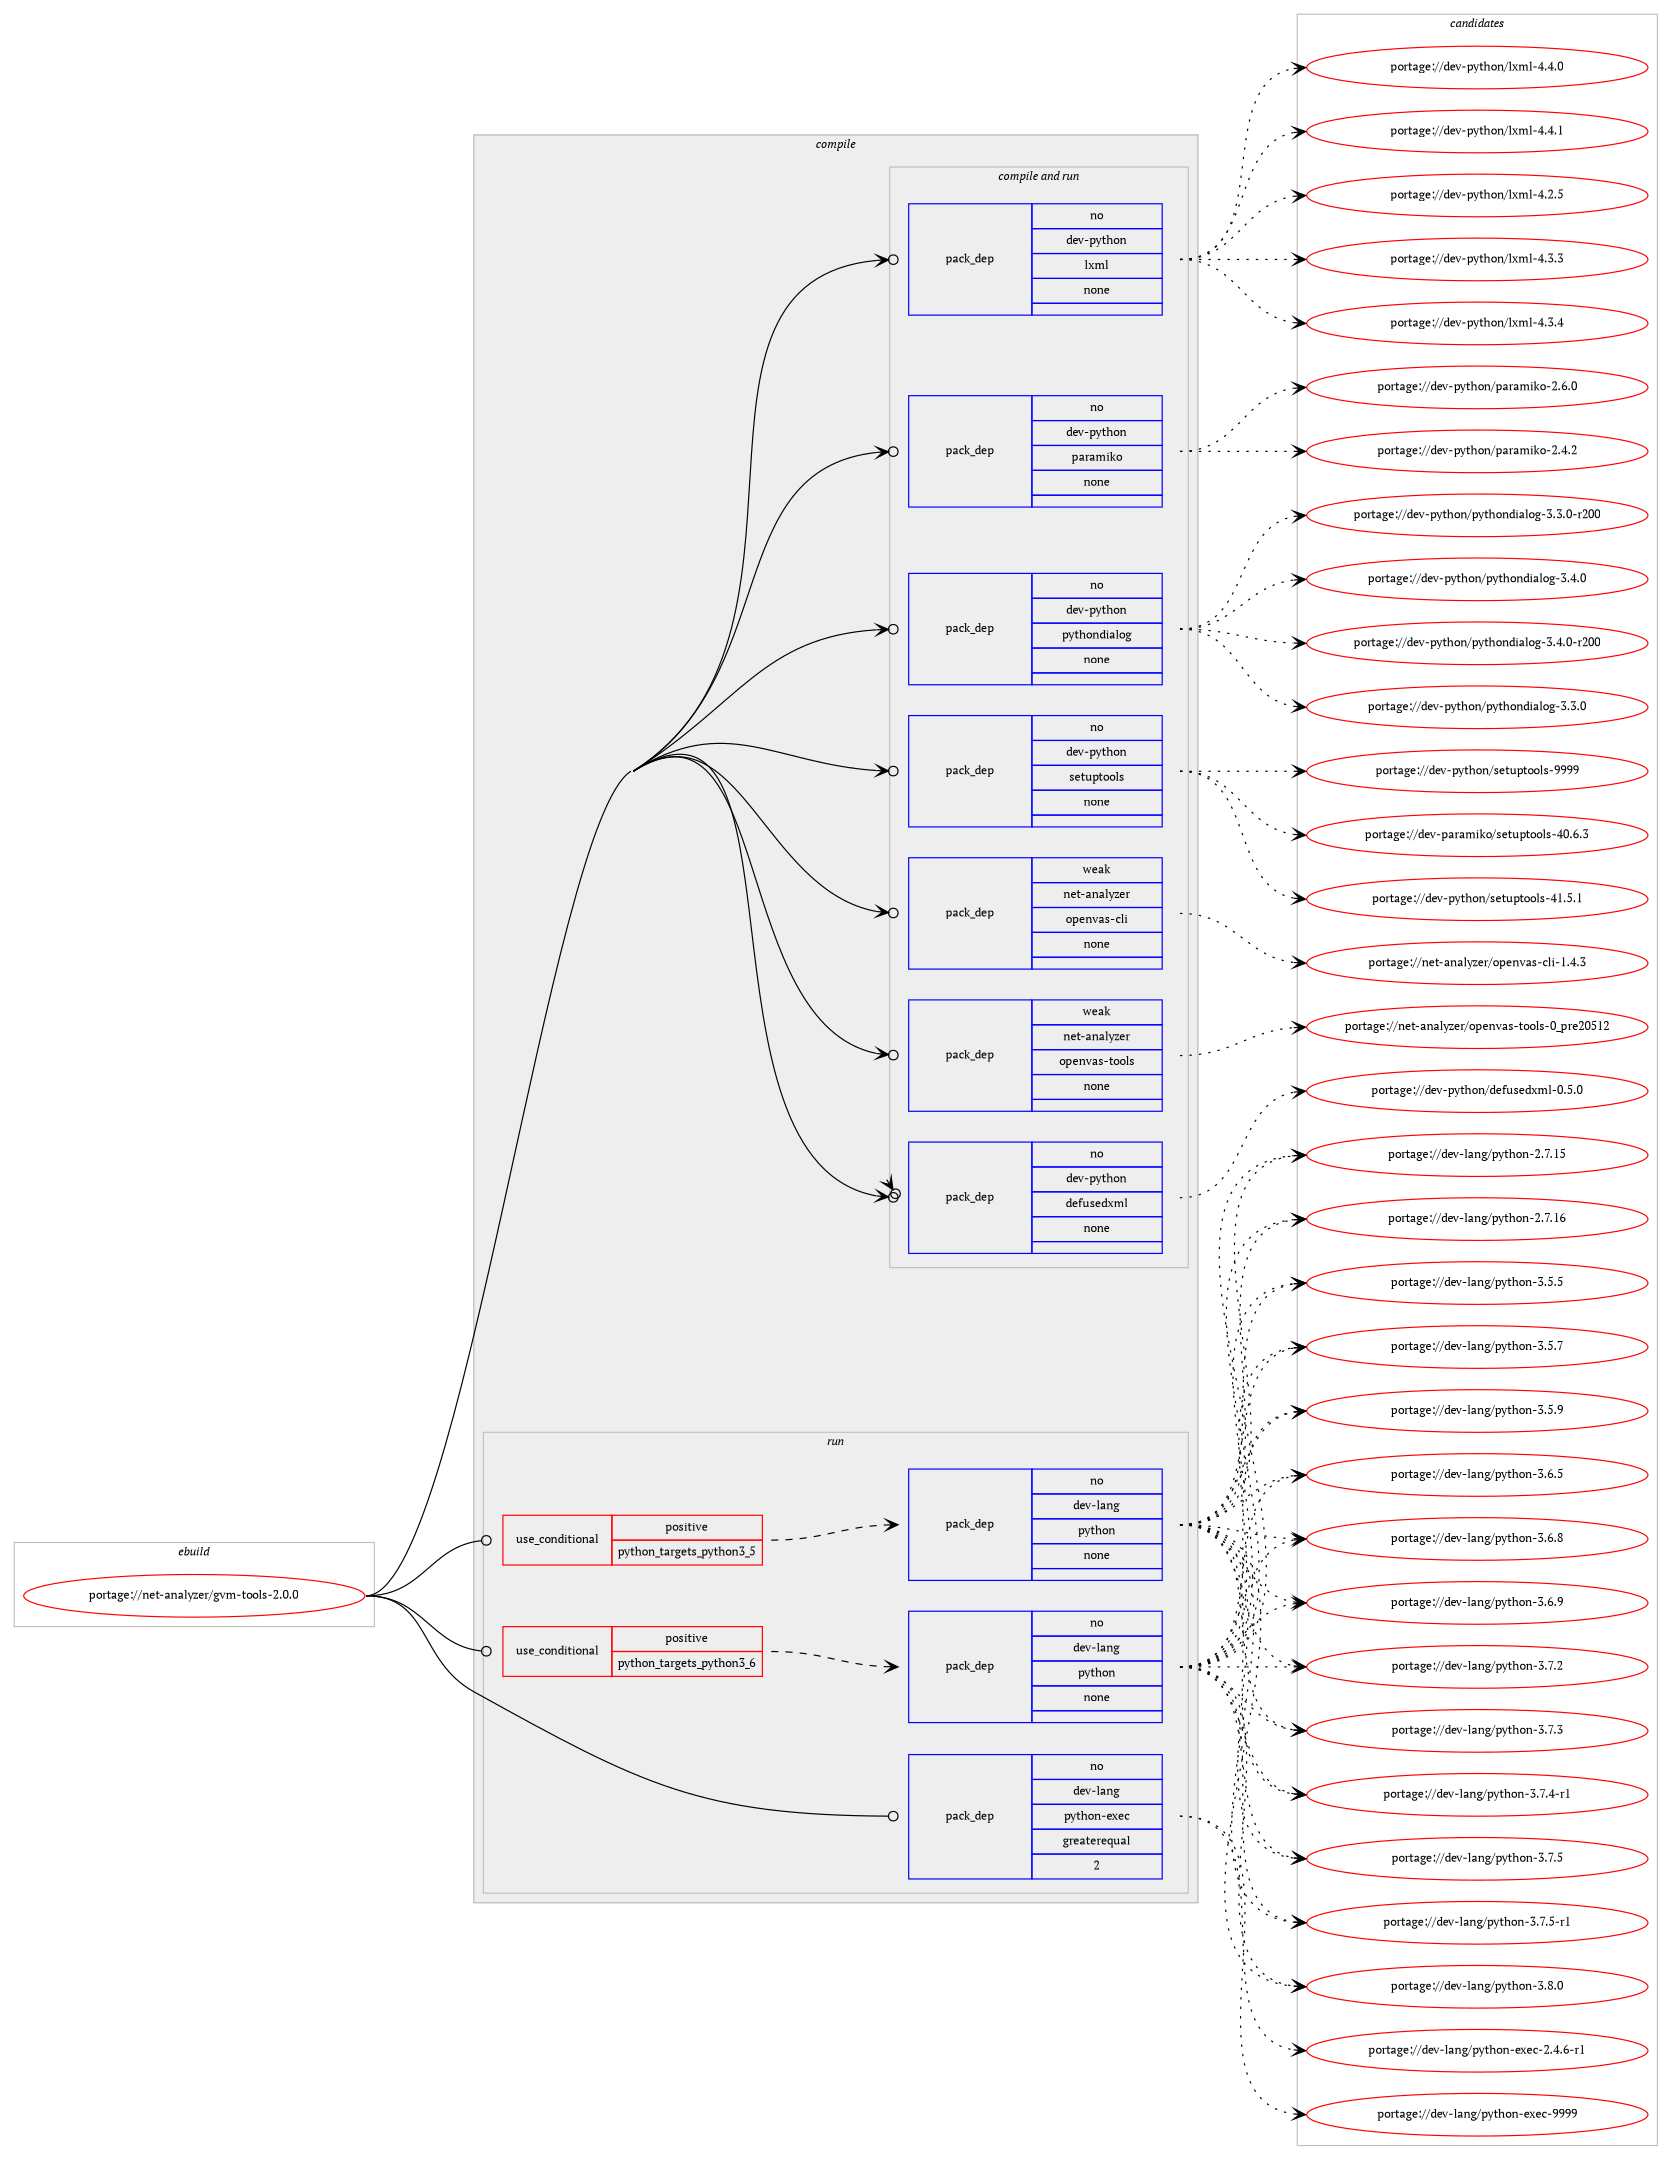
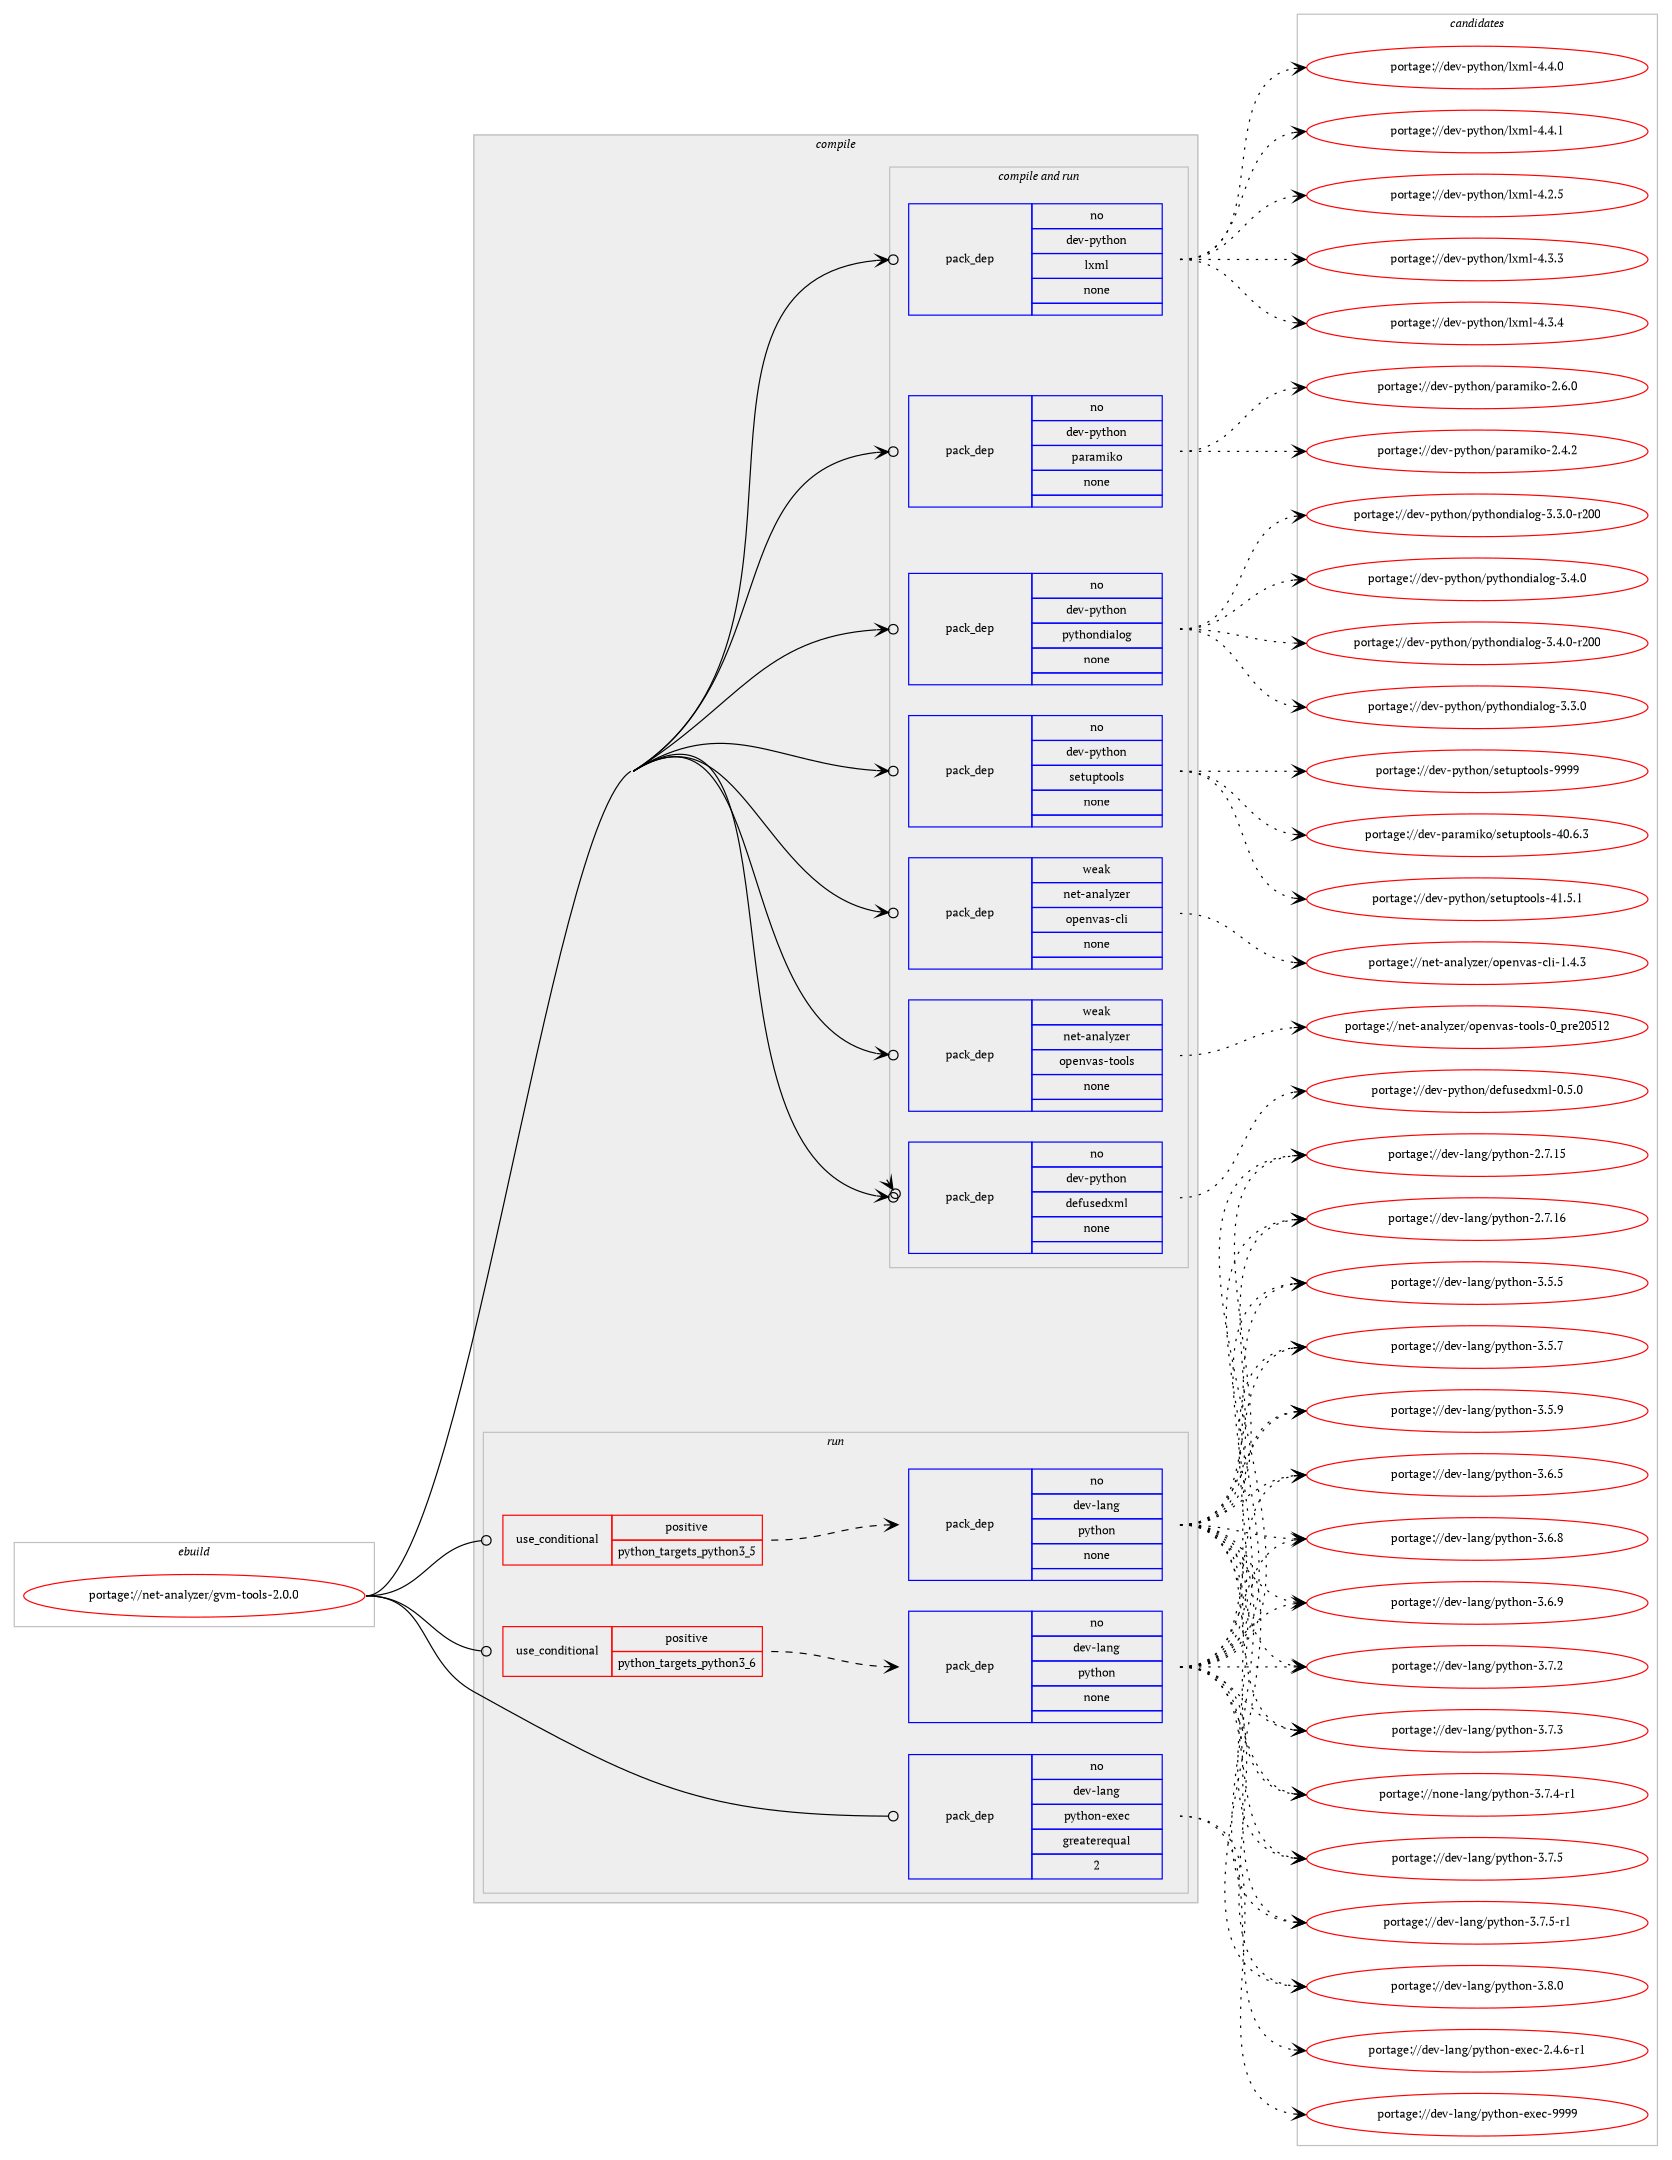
(1477, 1795) -> (1477, 1795)
